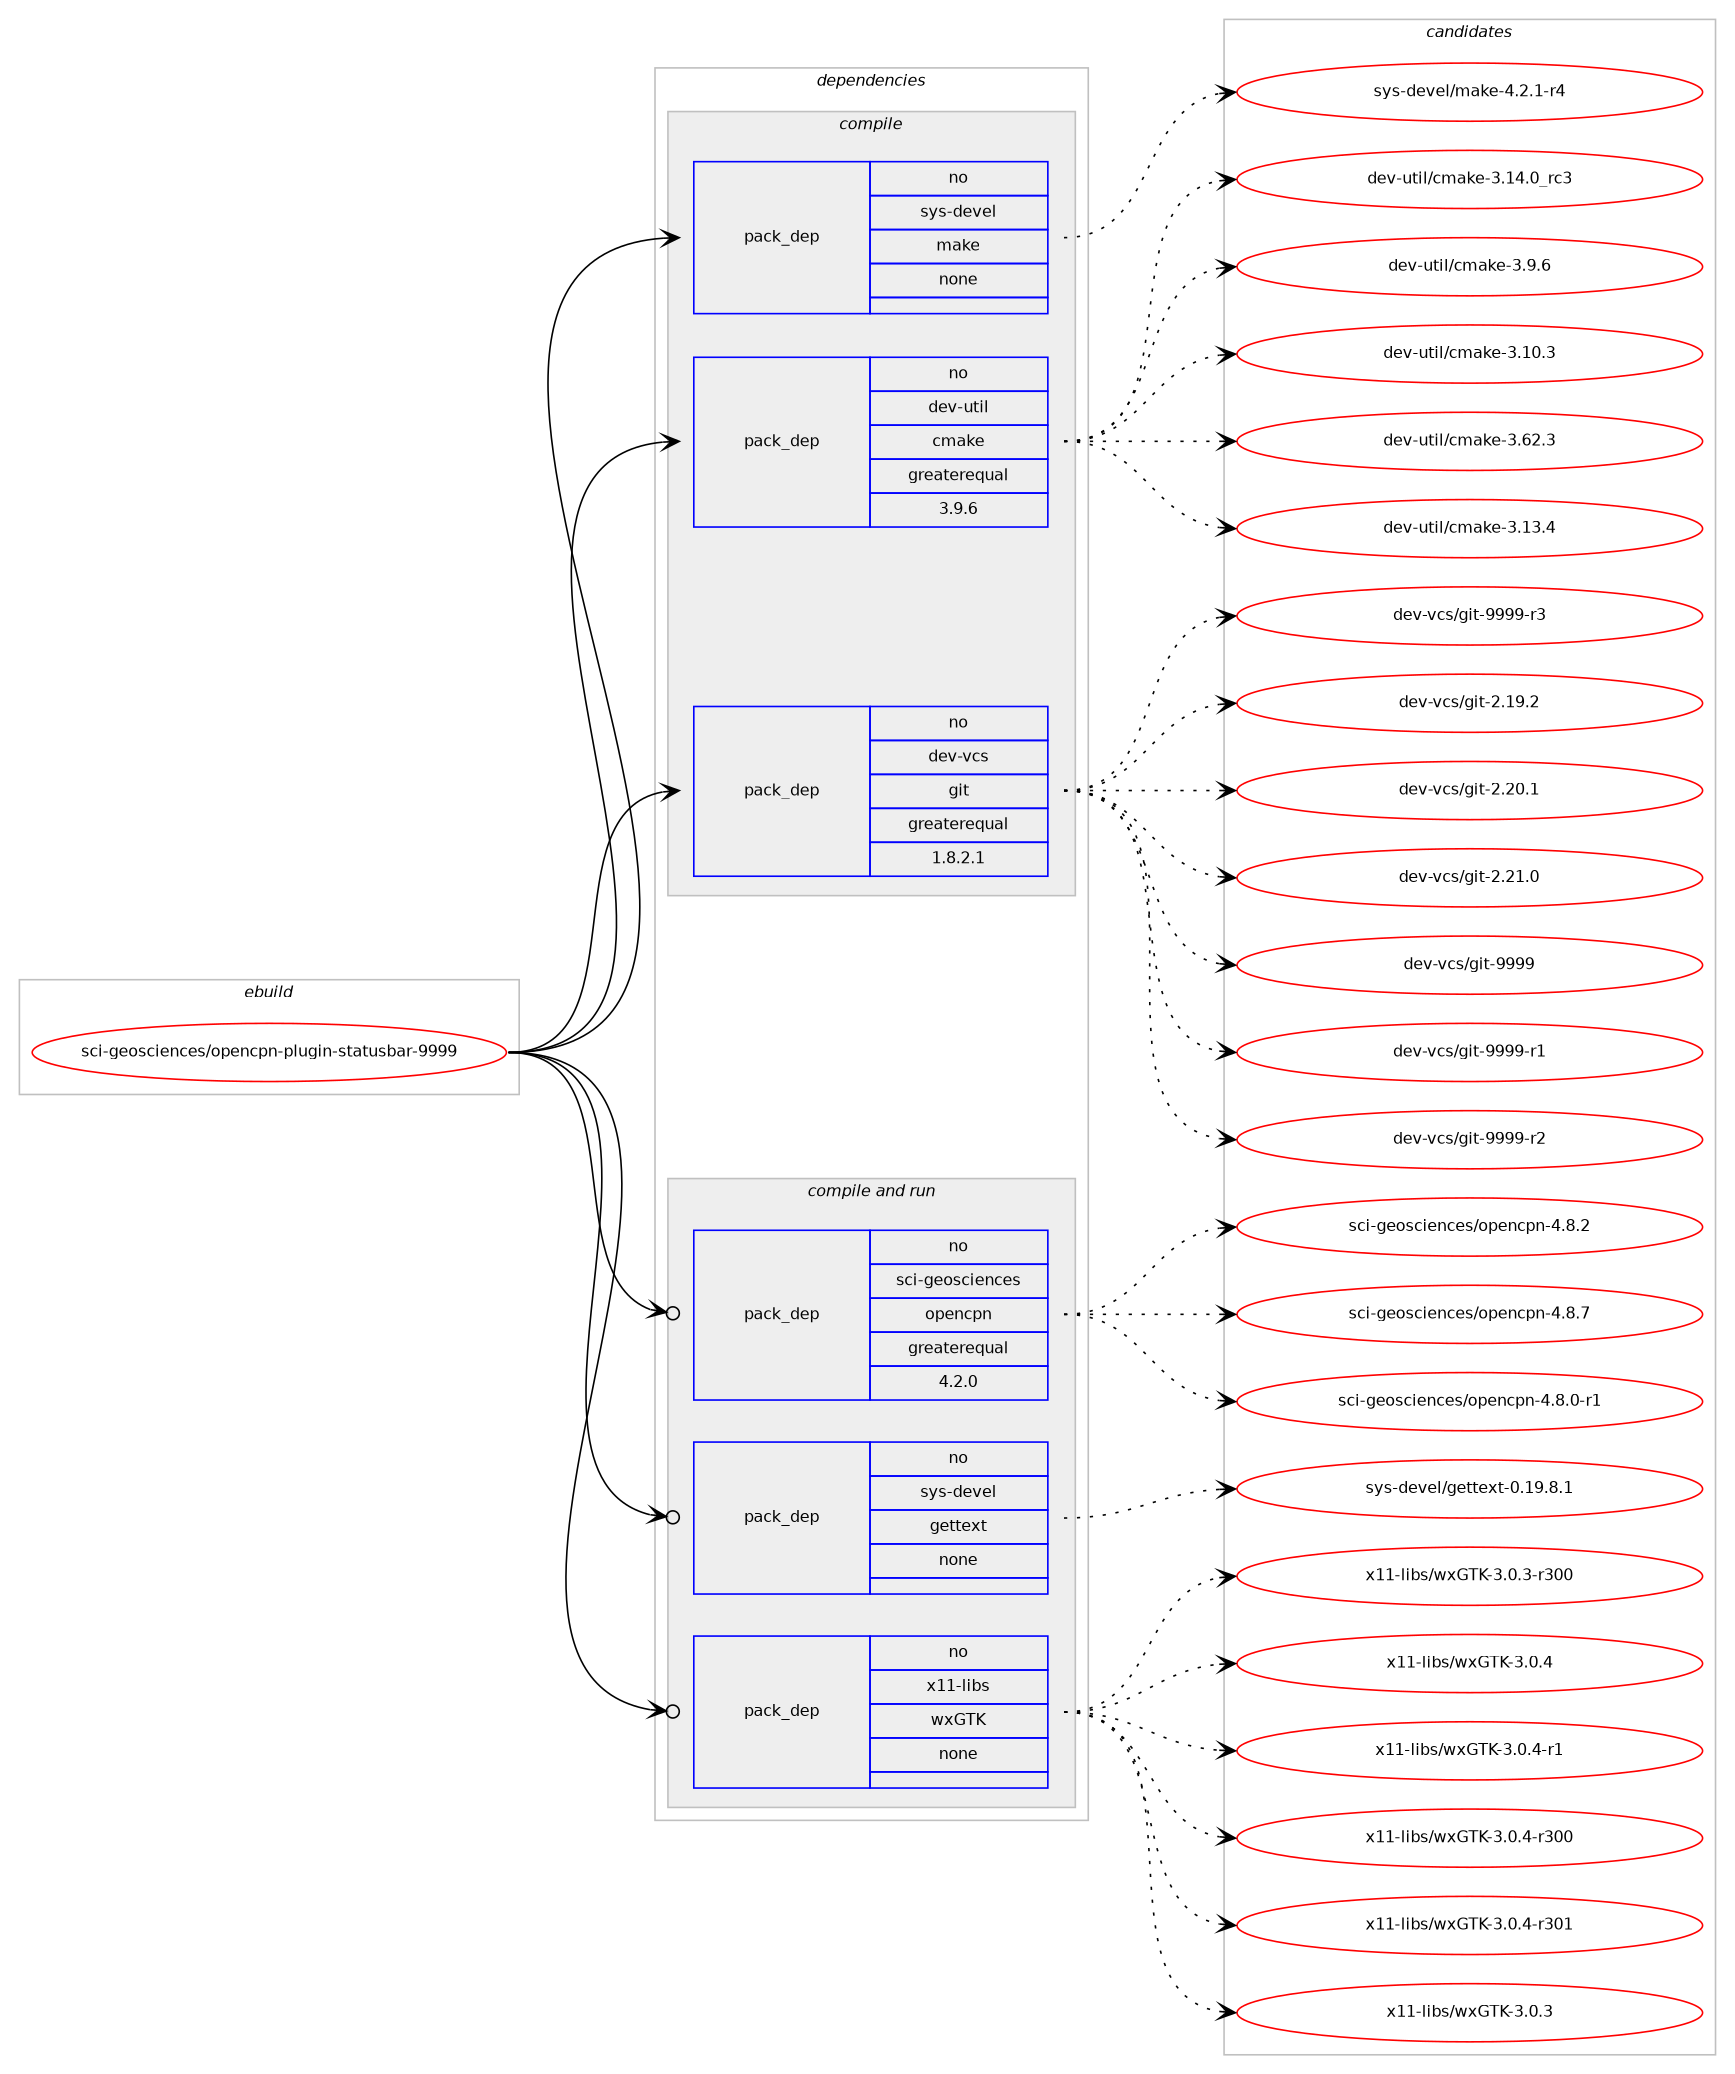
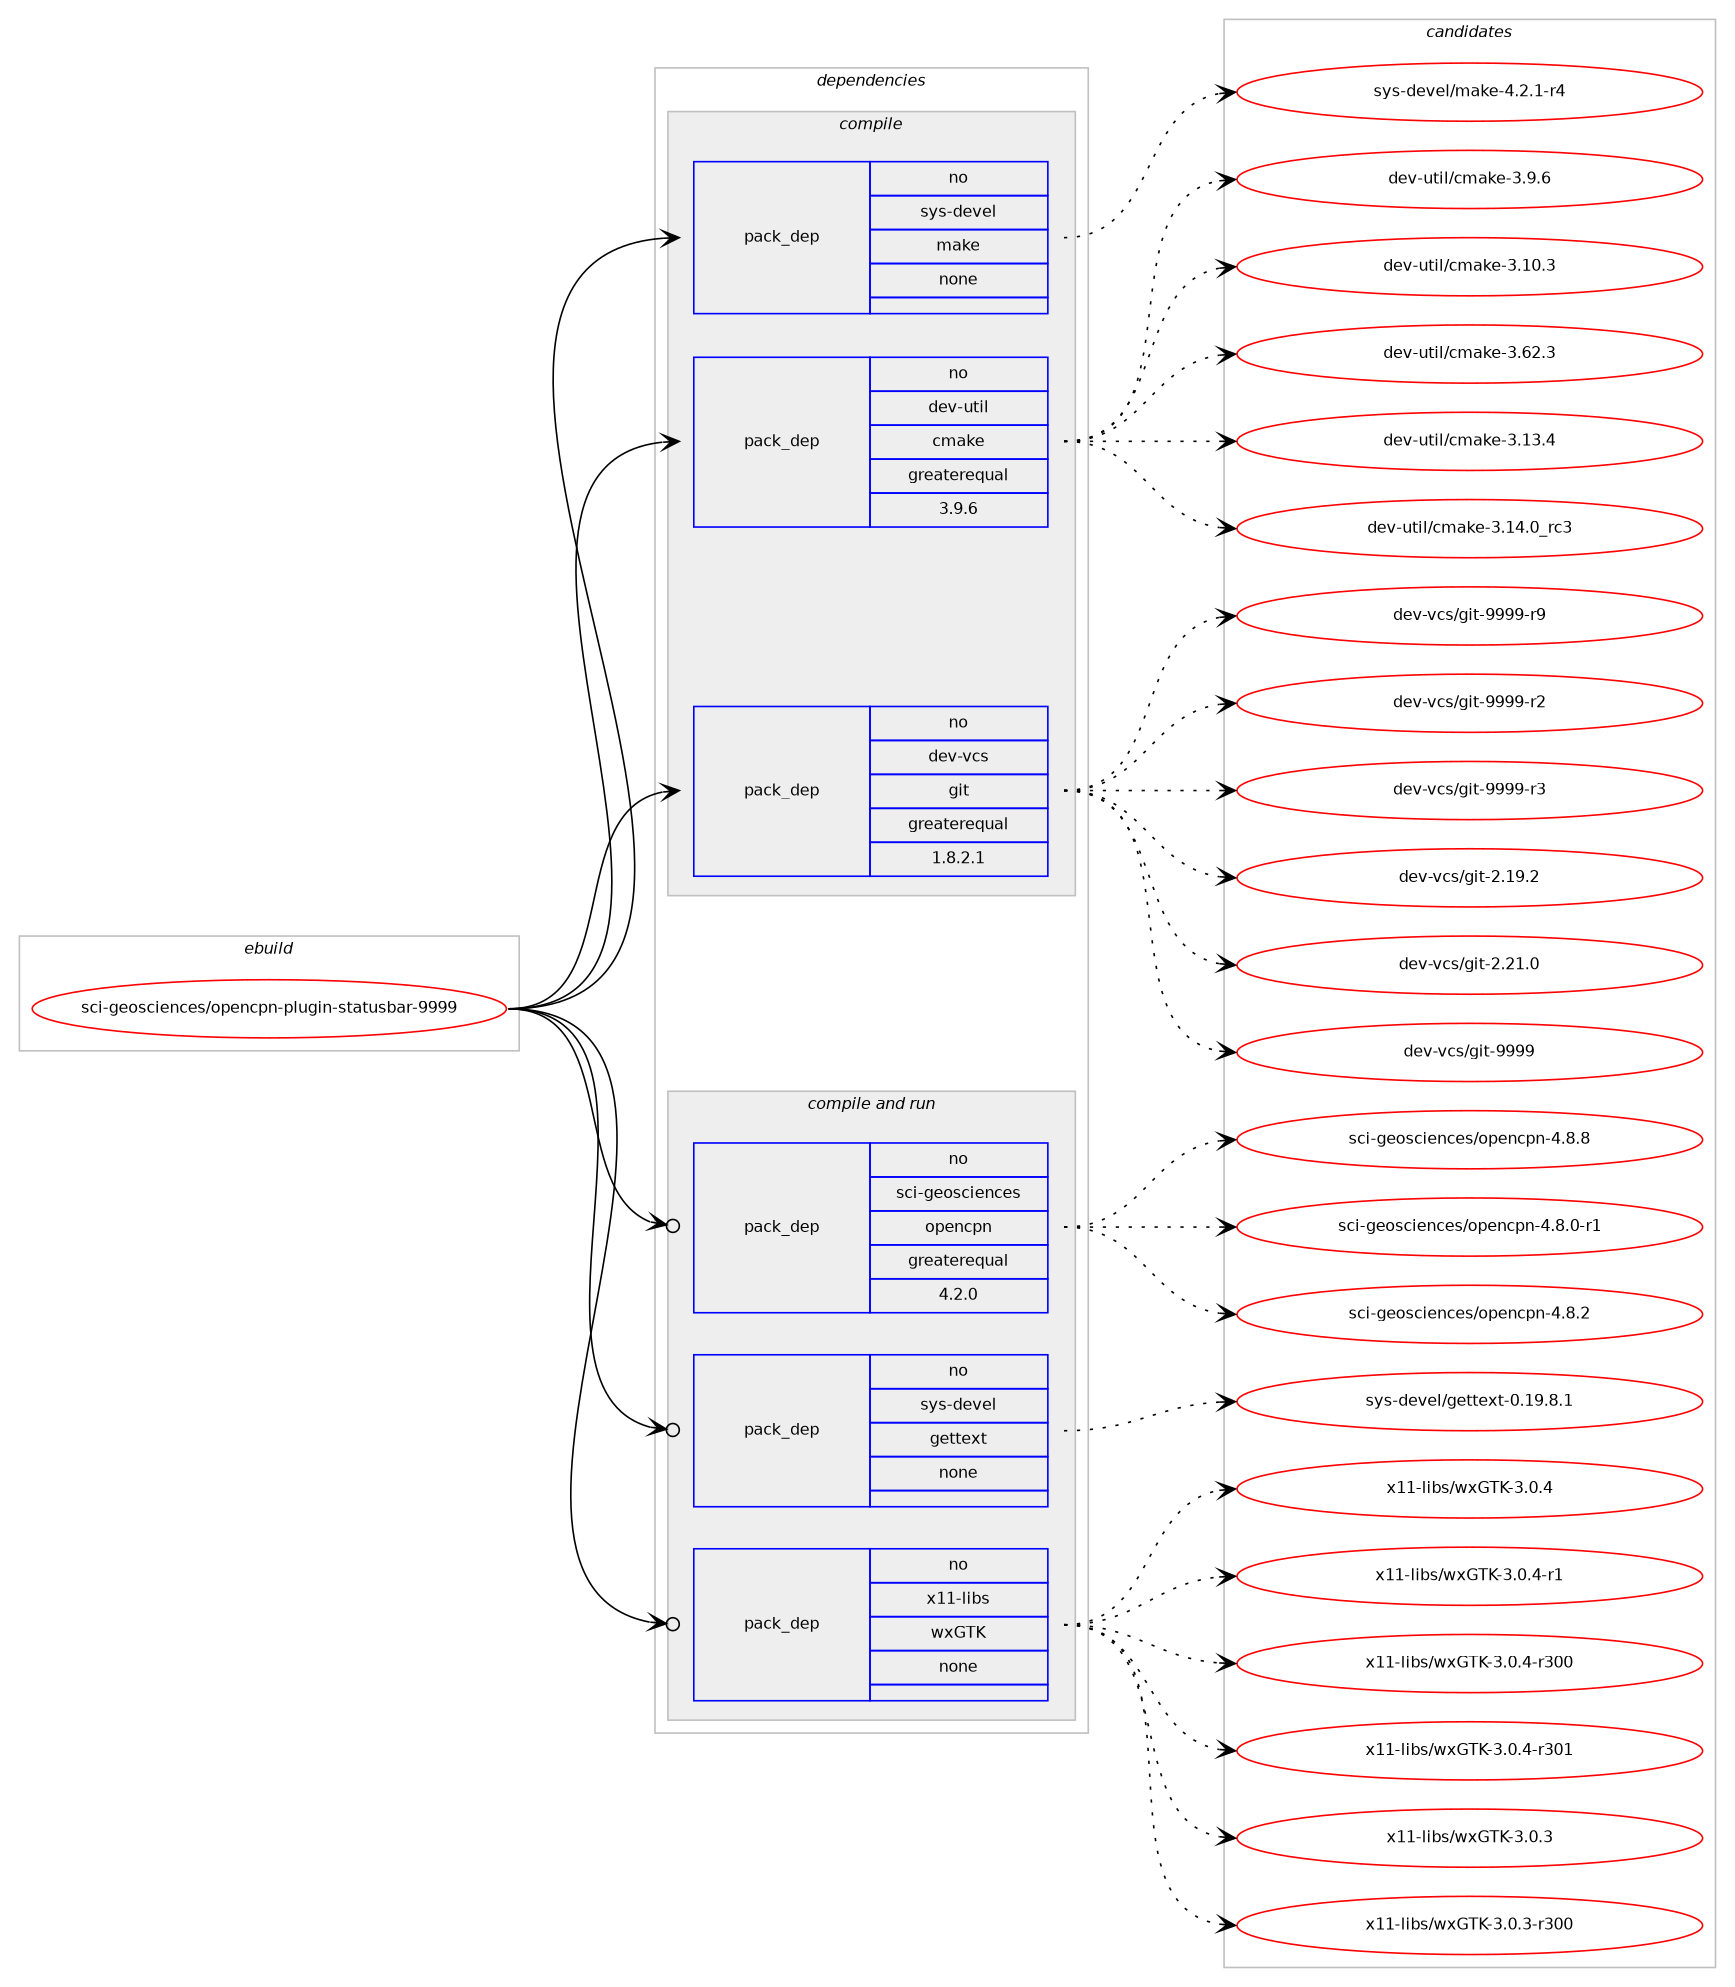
(1470, 791) -> none
(1470, 1052) -> (1470, 616)
(1470, 1314) -> (1470, 1140)
